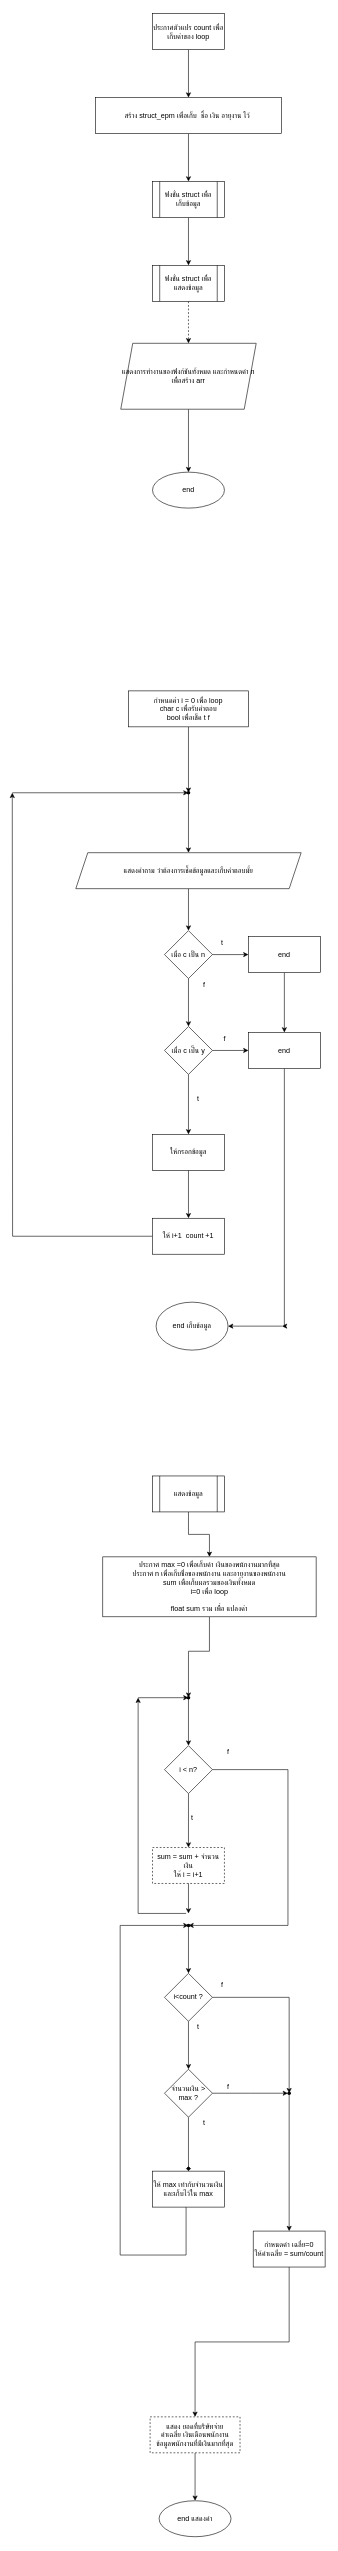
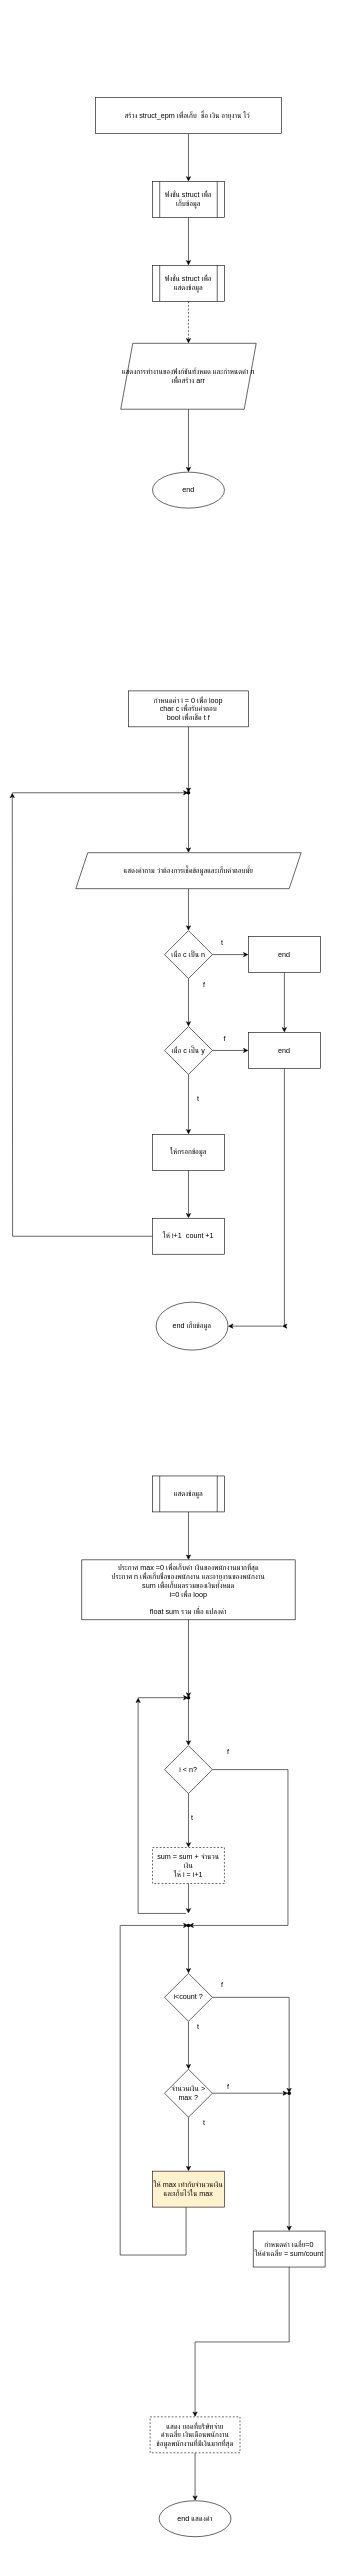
(189, 30) -> none
(189, 70) -> none
(210, 1587) -> (189, 1590)
(189, 2166) -> (189, 2166)
(189, 2190) -> (189, 2190)
